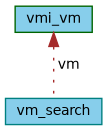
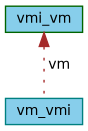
(54, 111) -> (44, 111)
